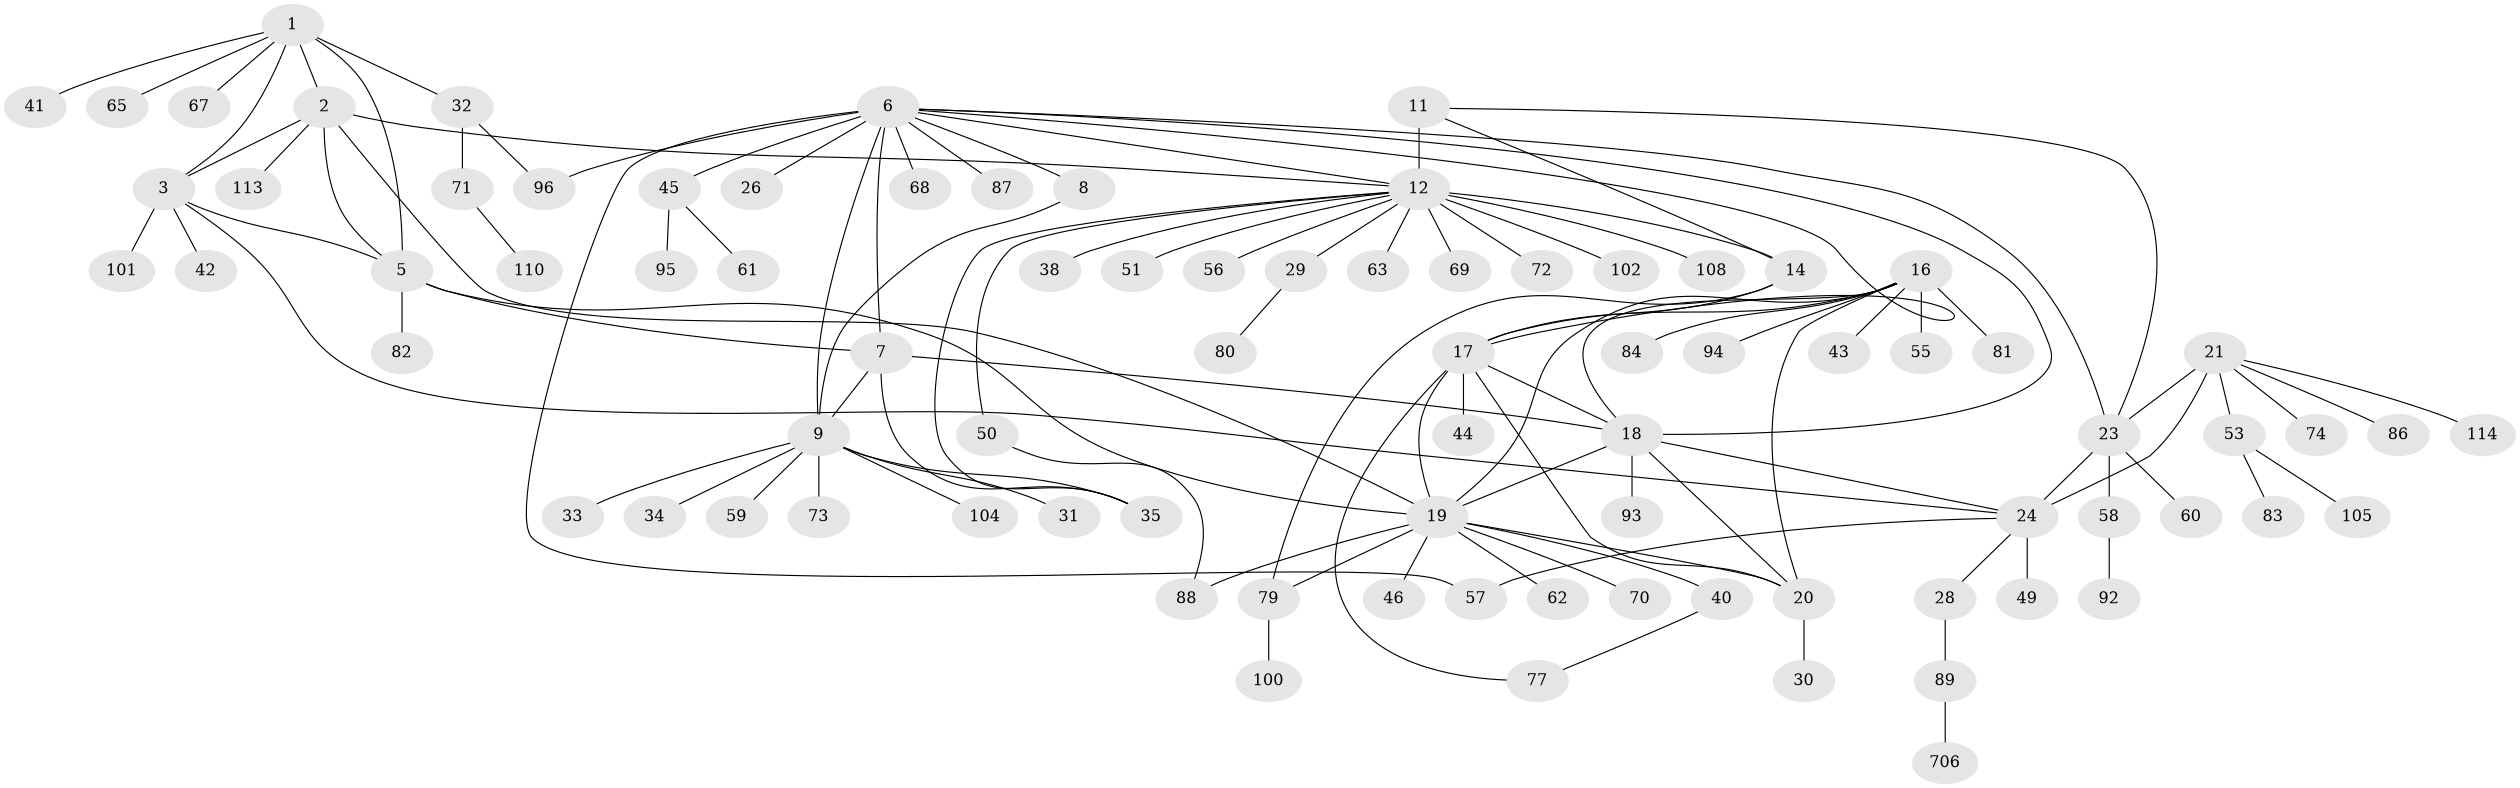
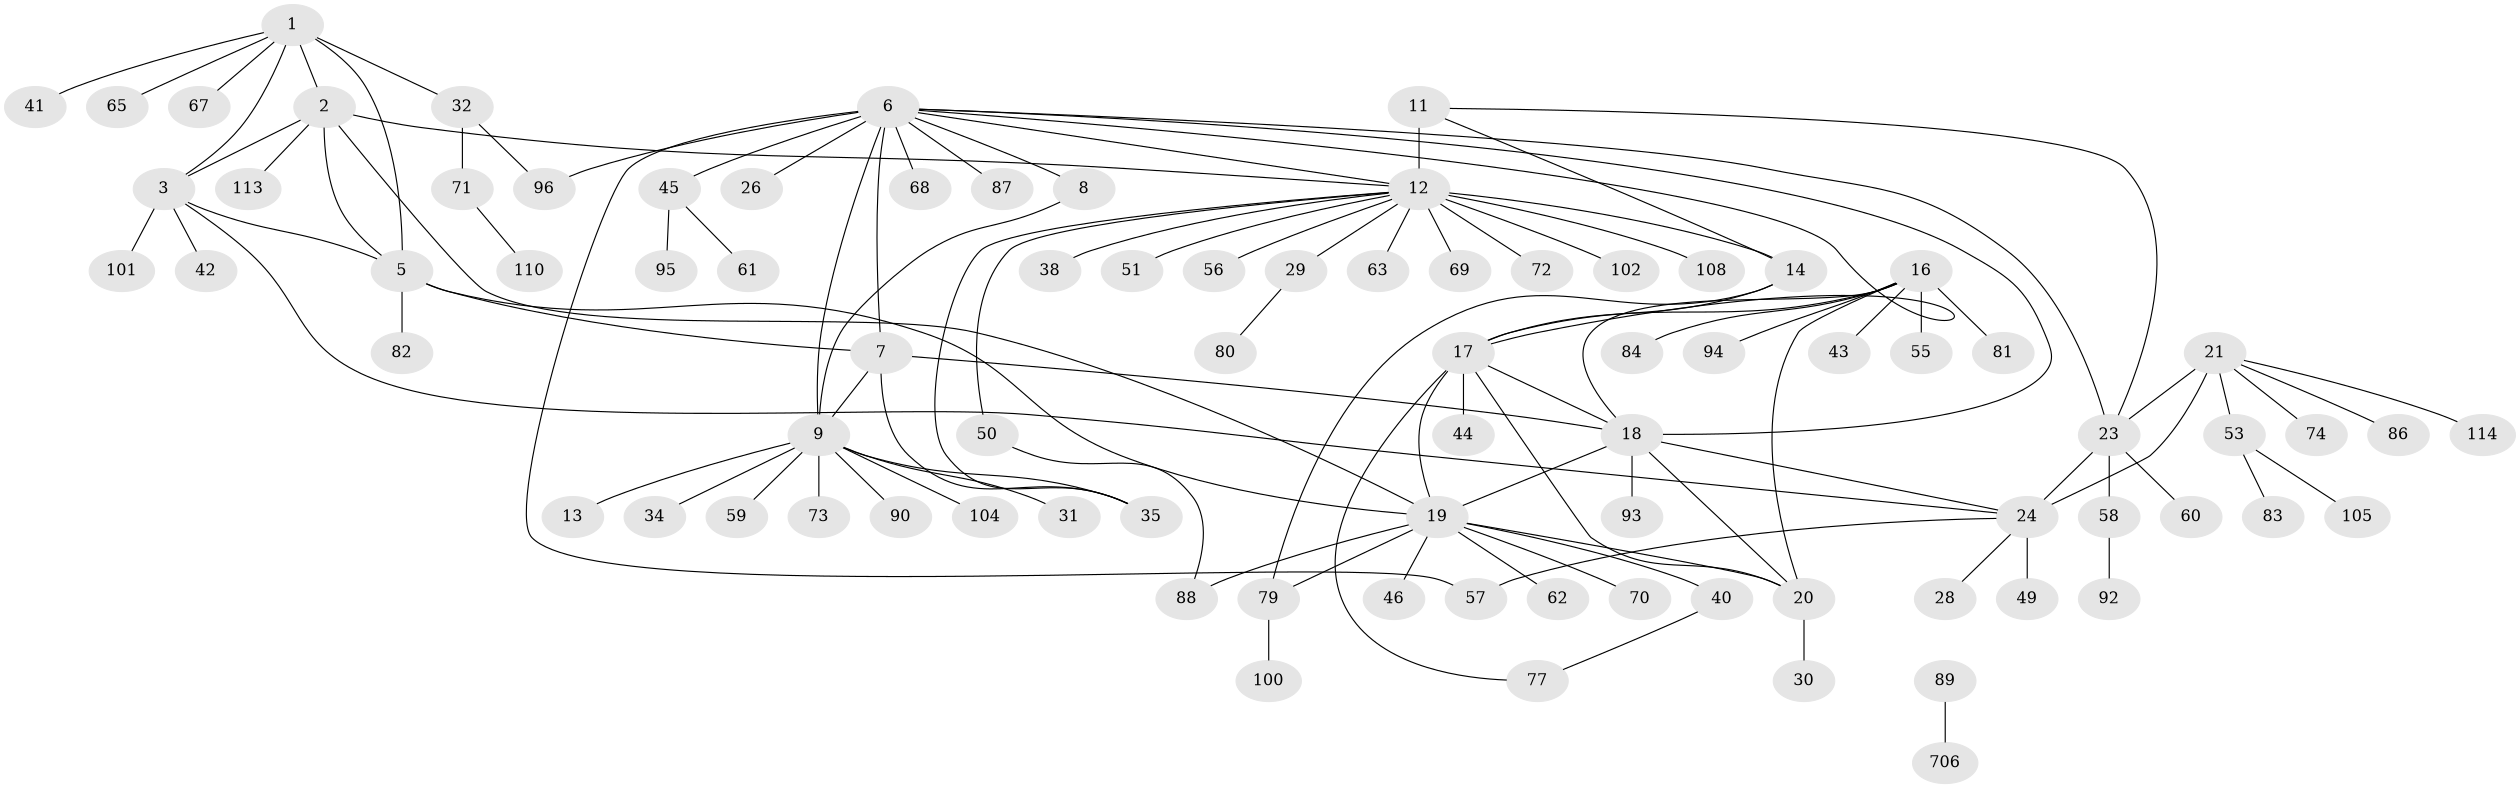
(1570, 338) -> none
(573, 517) -> (573, 517)
none -> (901, 517)
(1945, 640) -> none
